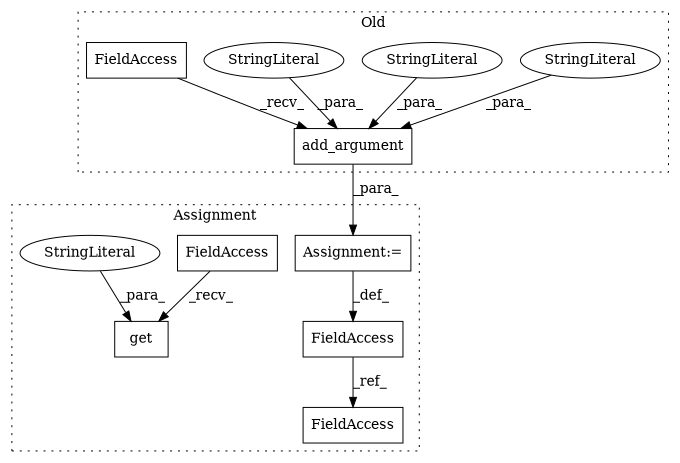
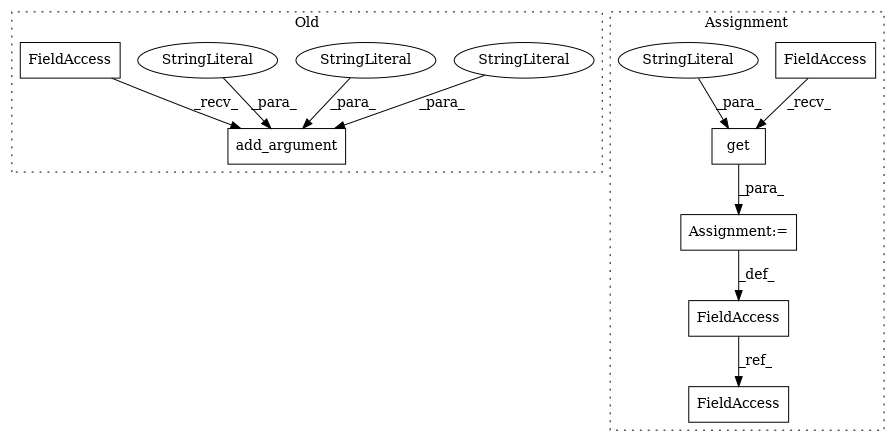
(353, 195) -> (739, 184)
